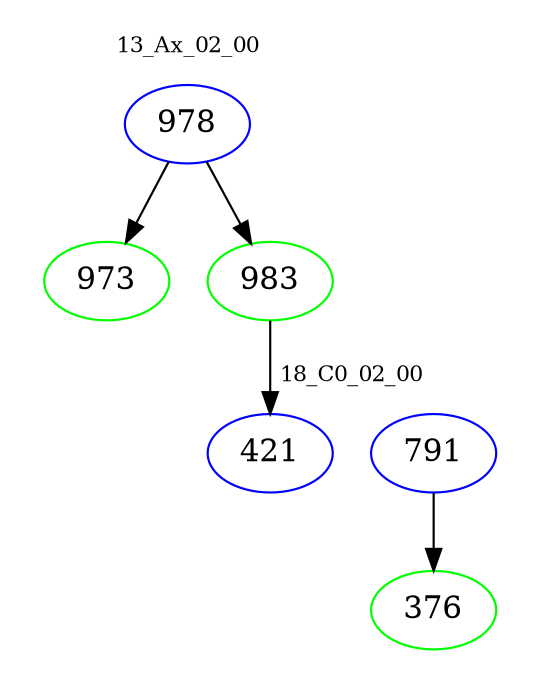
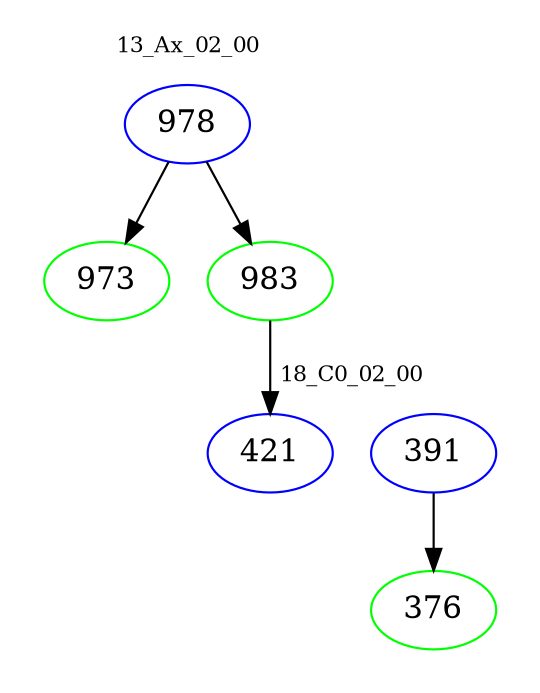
(434, 453) -> (434, 453)
